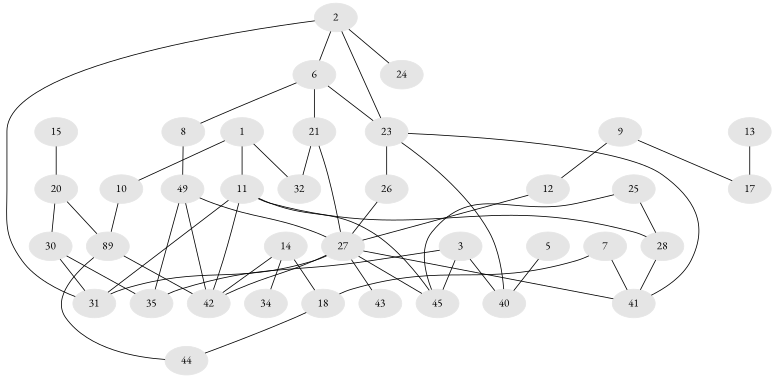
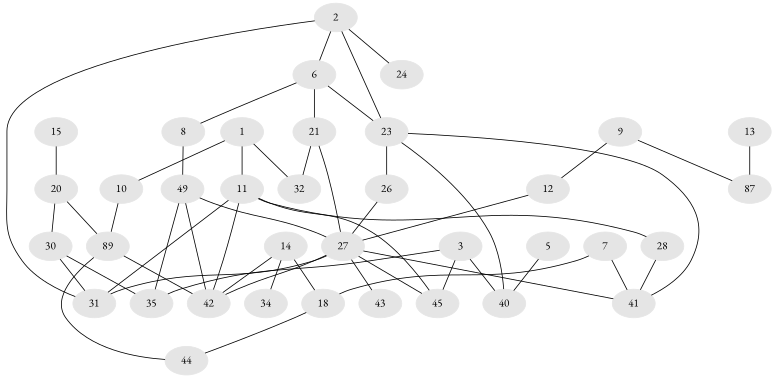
(634, 189) -> none
(750, 189) -> (750, 189)
